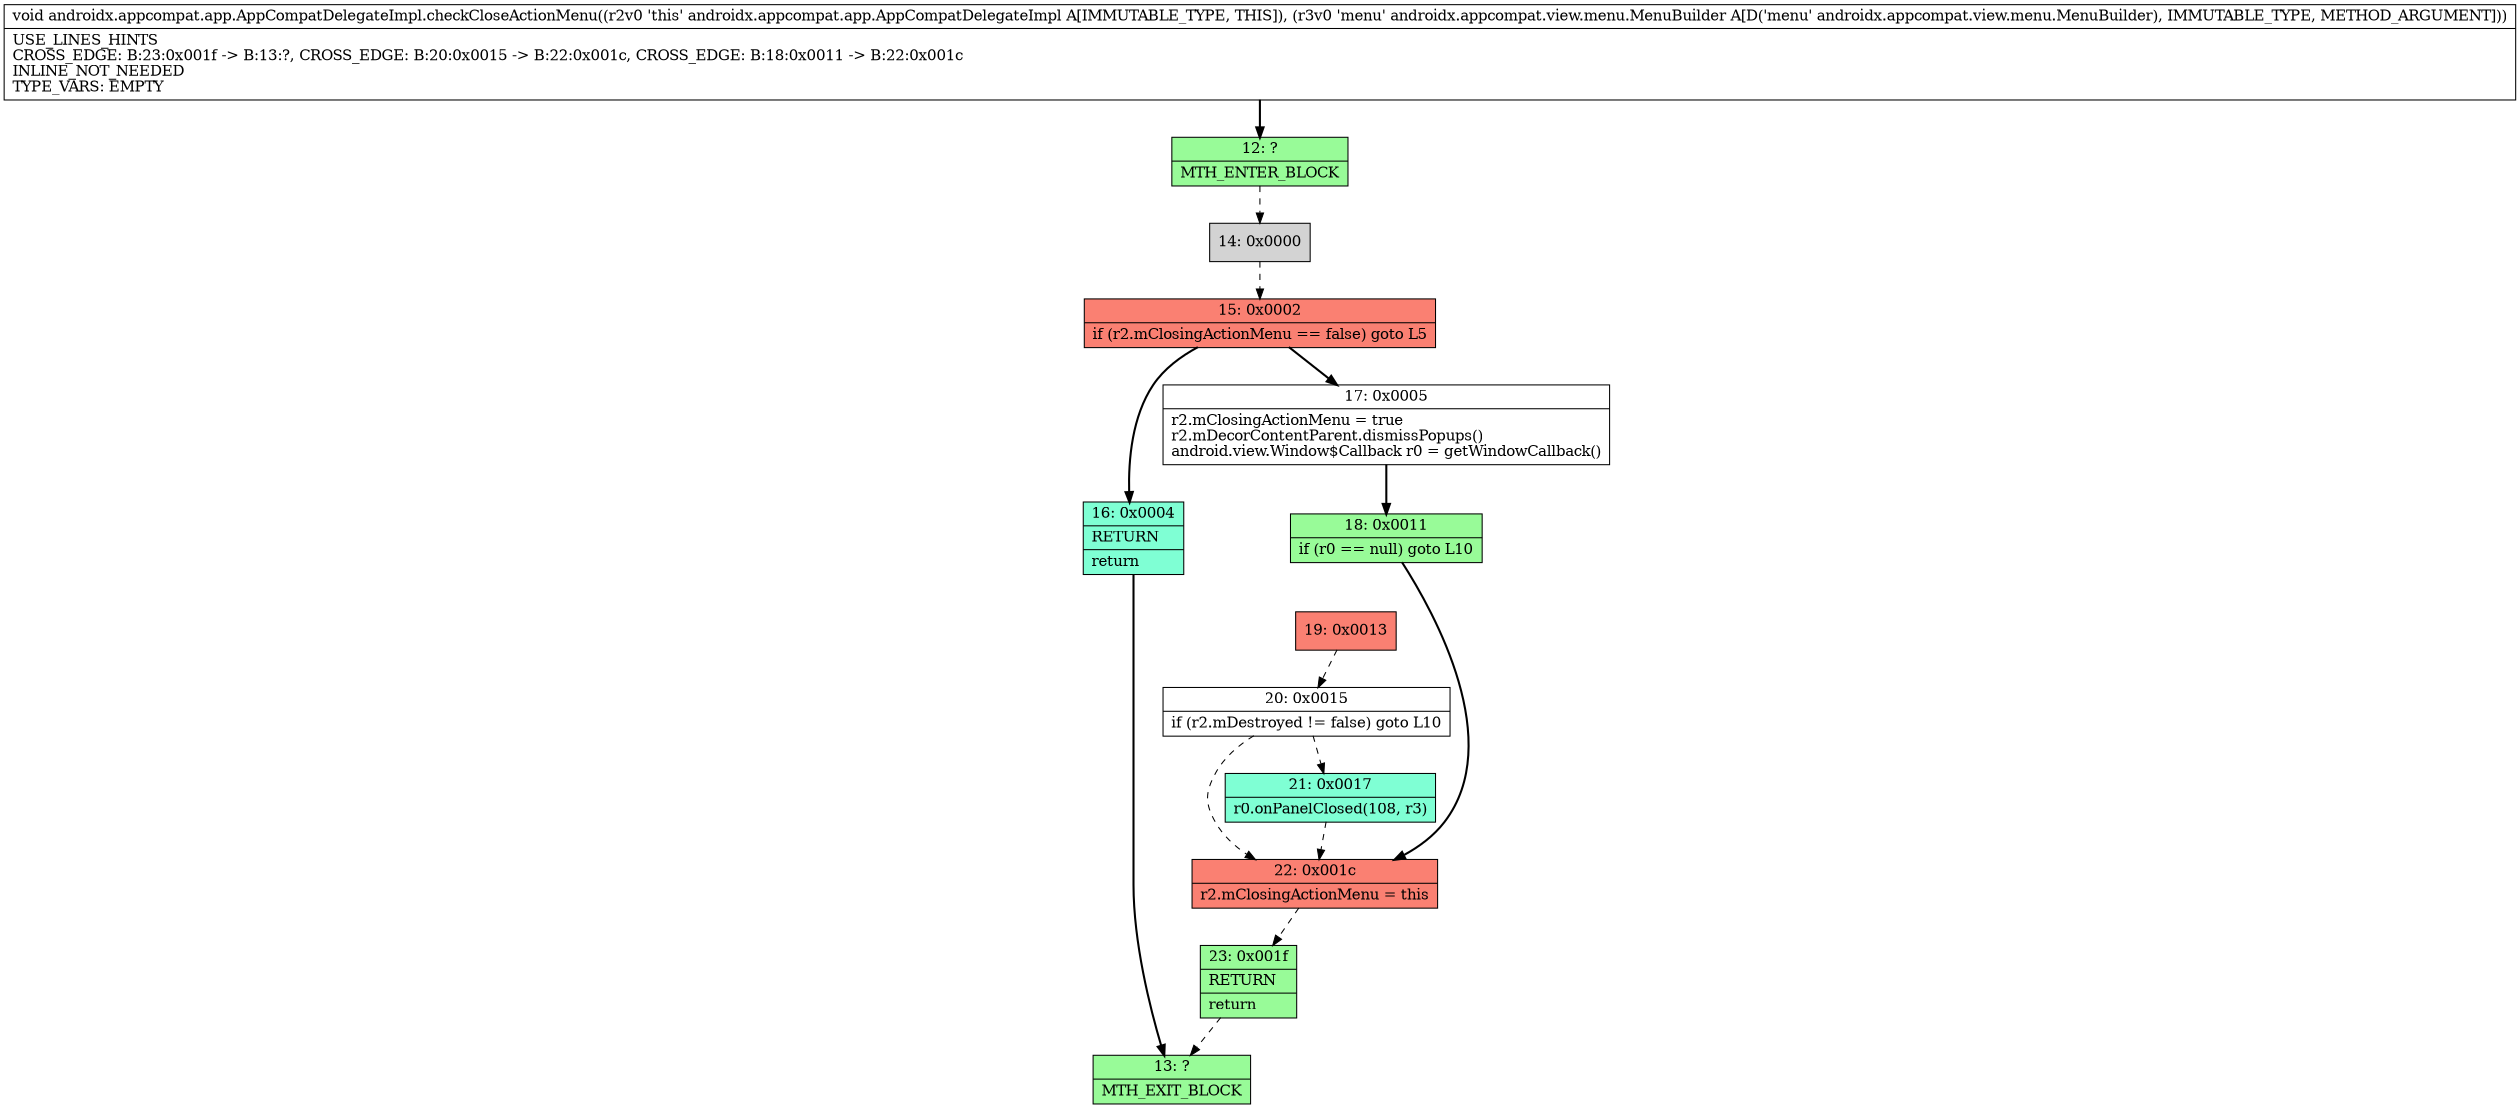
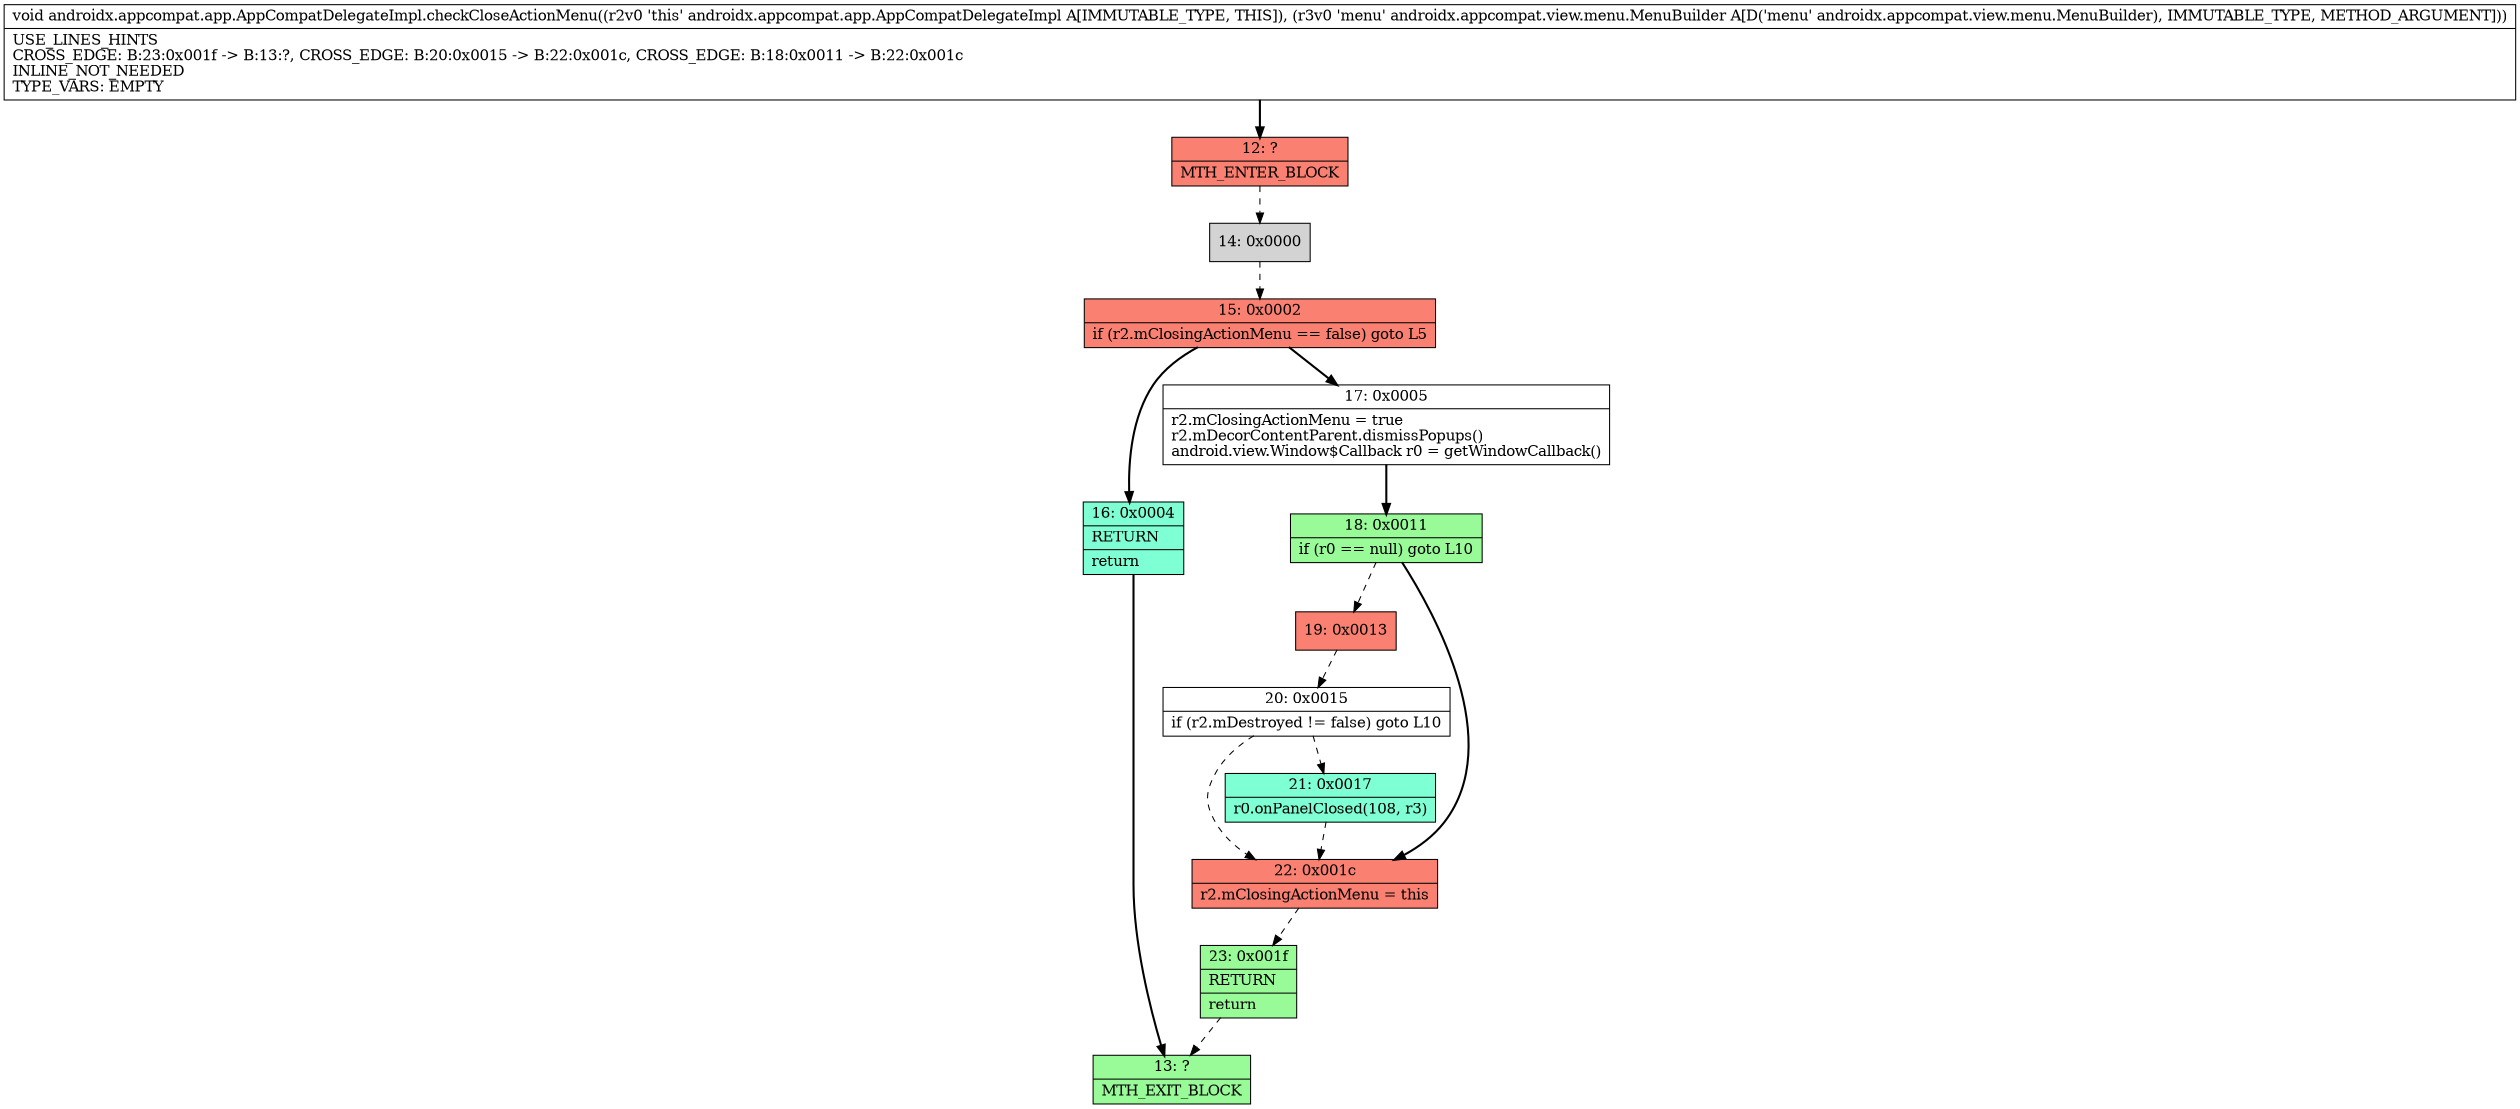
(1260, 162) -> (1260, 162)
none -> (1367, 582)
